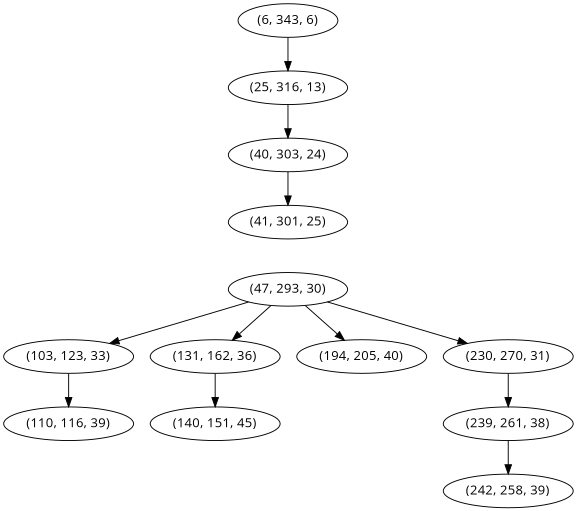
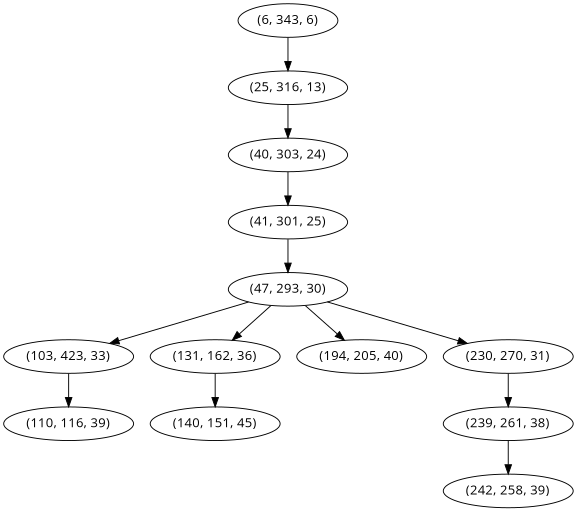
none -> (288, 251)
(69, 357) -> (69, 357)
